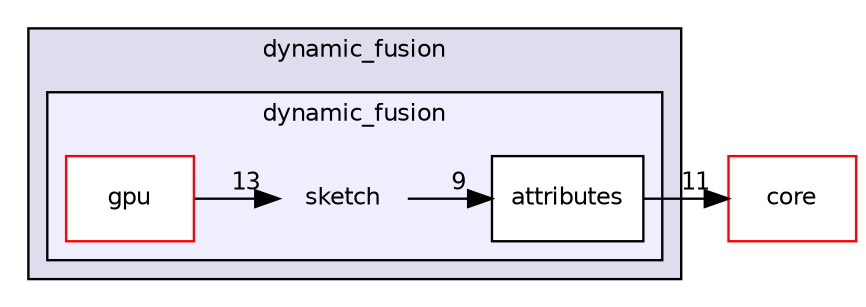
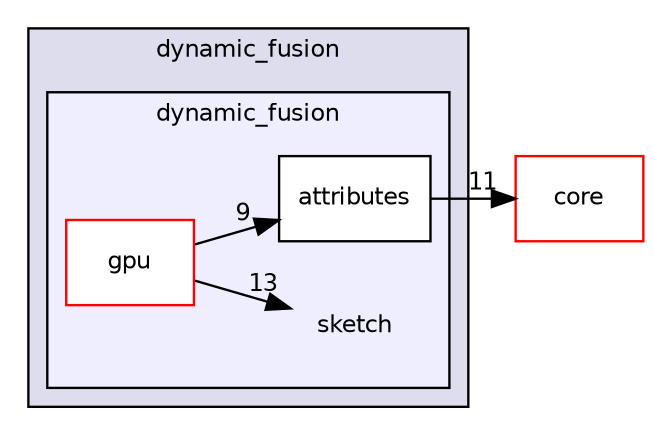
(438, 199) -> (225, 236)
